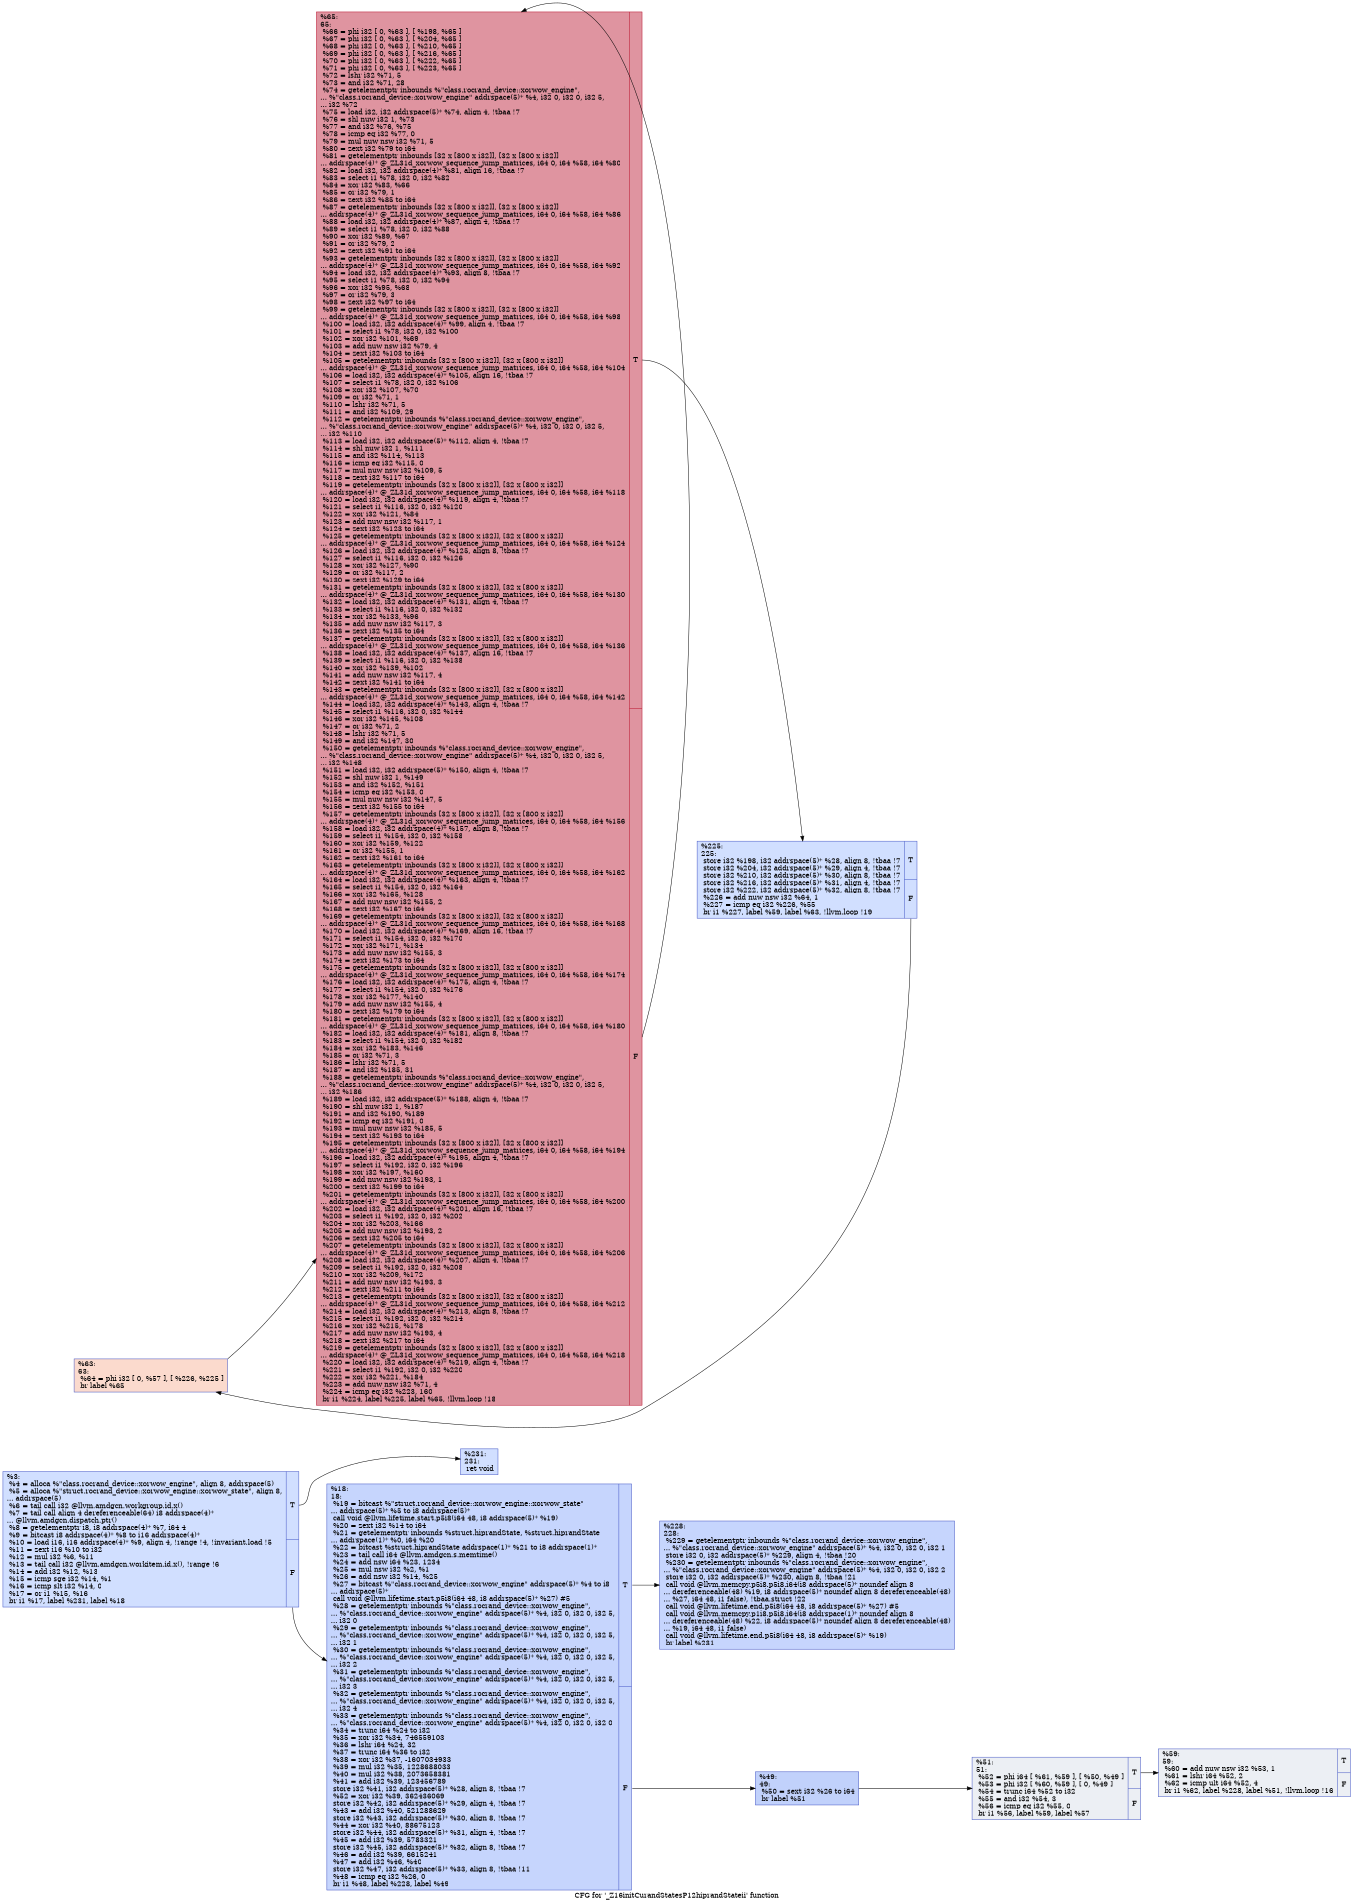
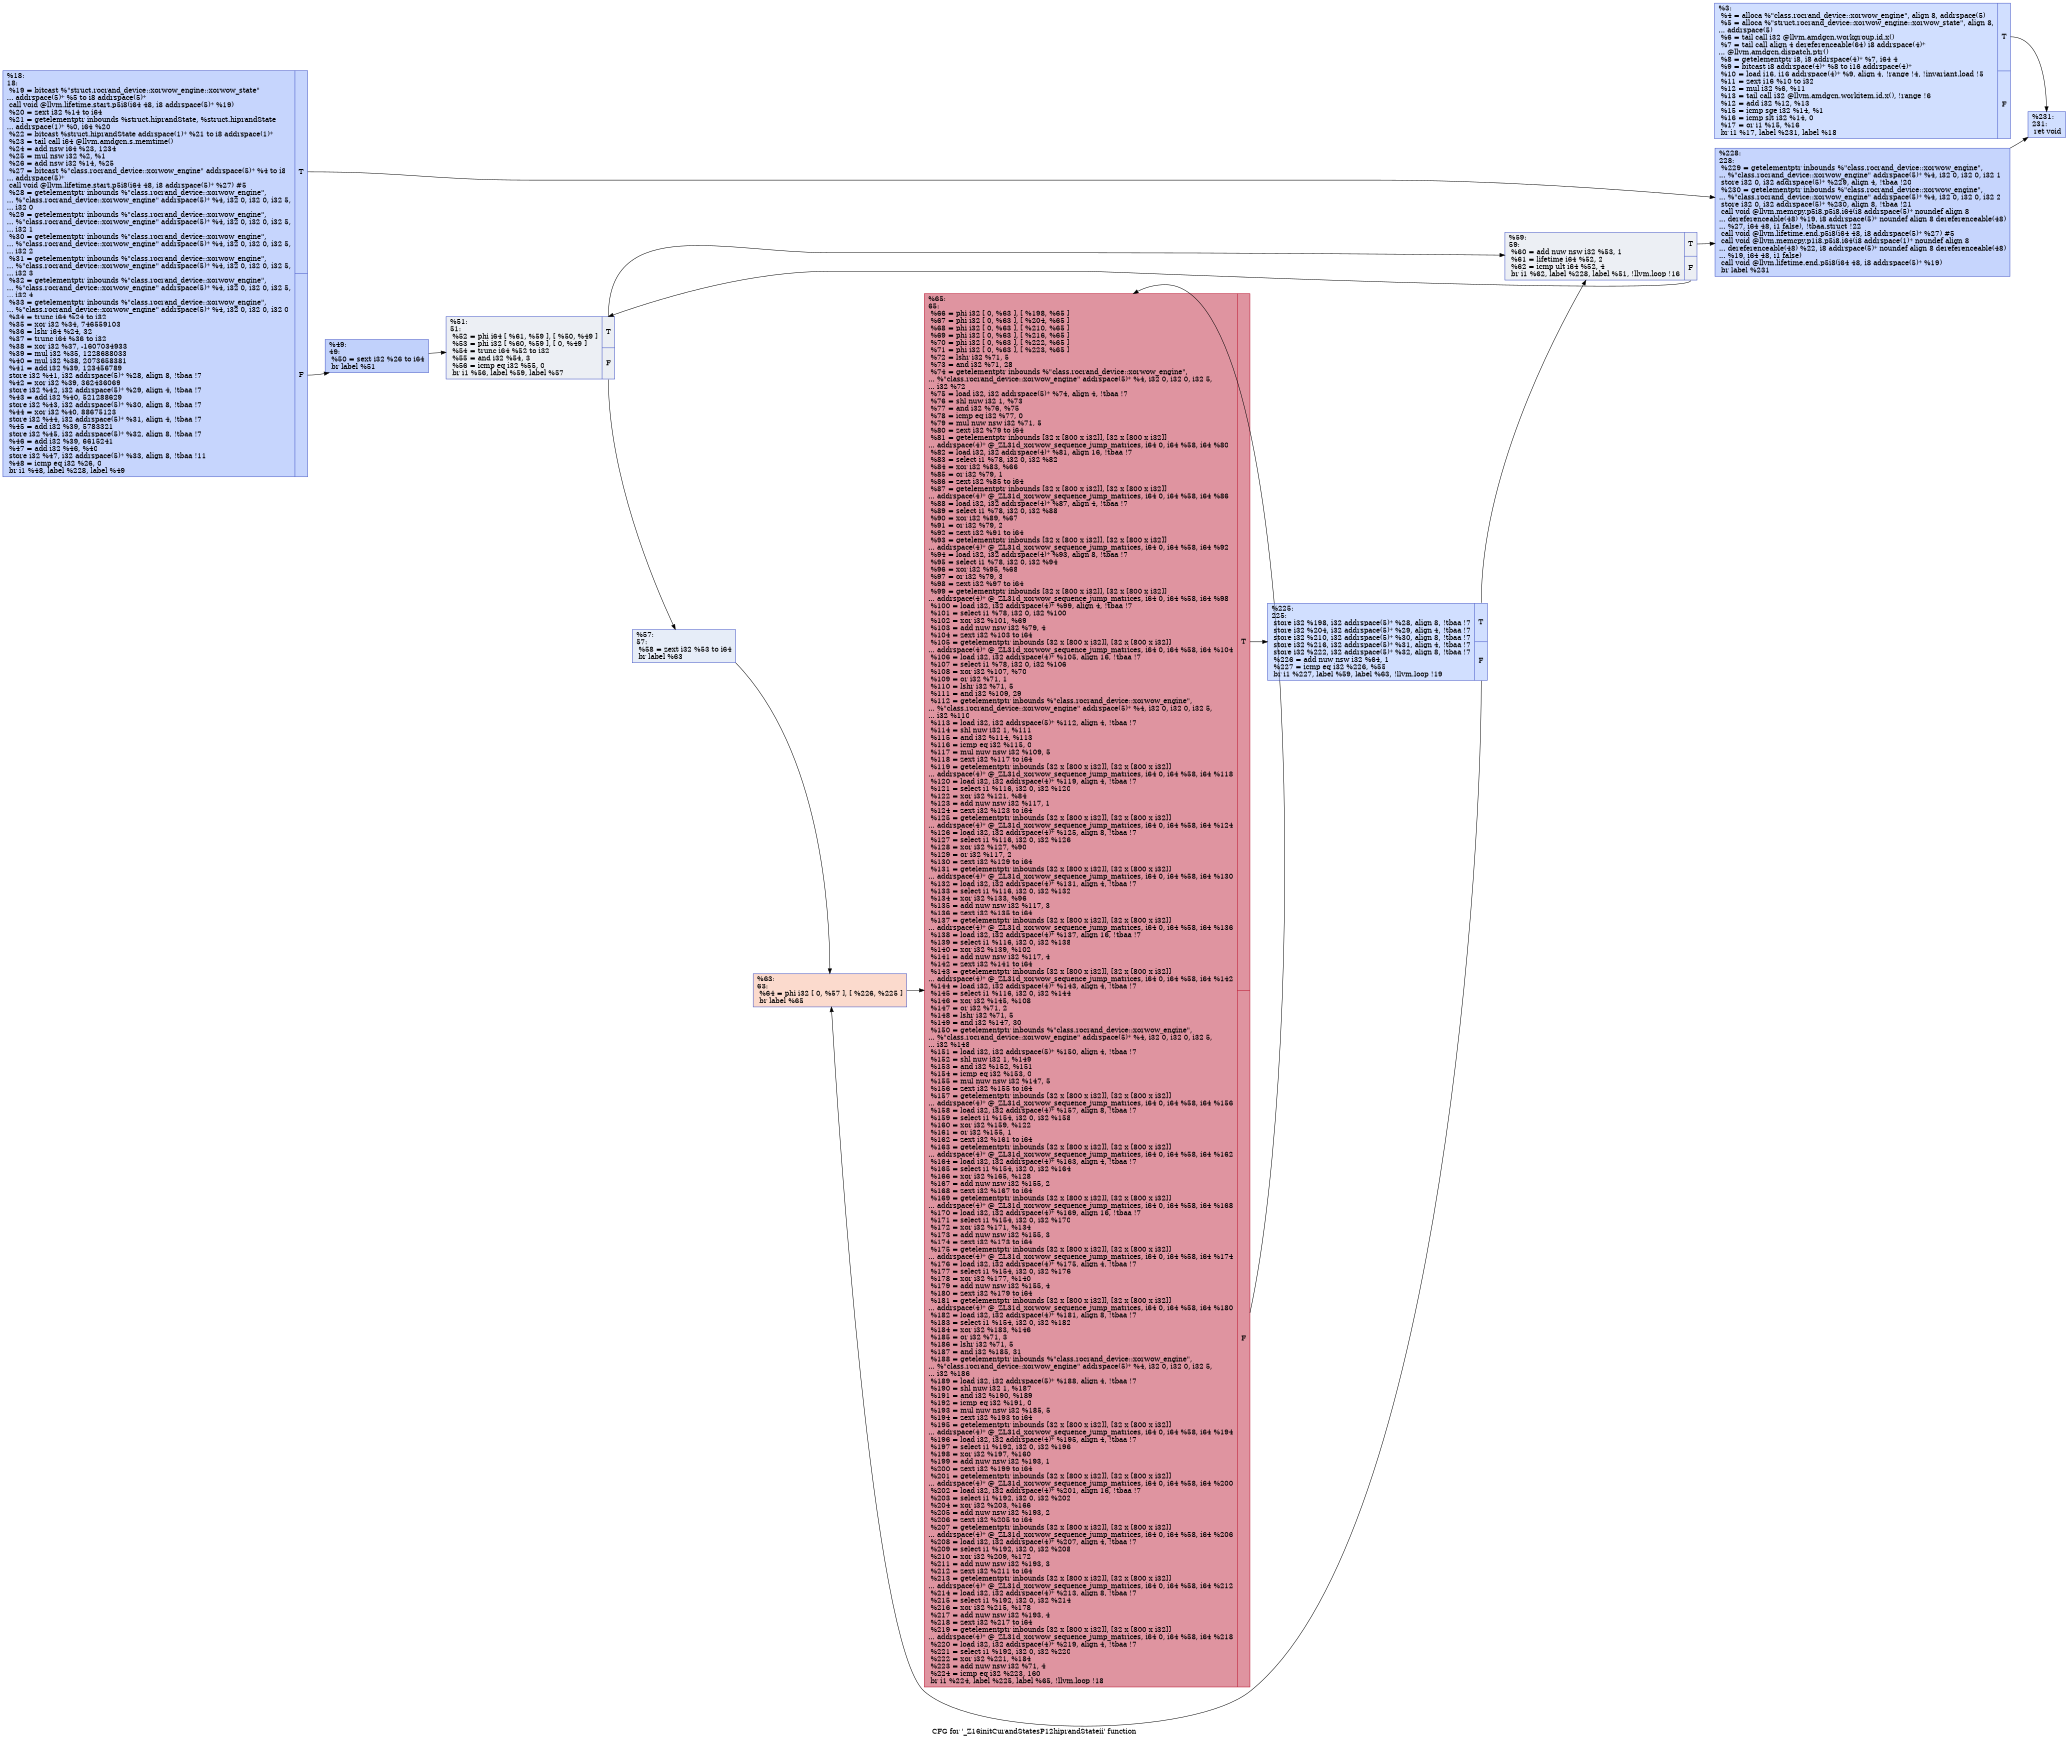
none -> (2017, 144)
none -> (1703, 244)
none -> (1150, 274)
none -> (1513, 438)
none -> (684, 646)
(52, 1572) -> (1764, 104)
(301, 1637) -> none
(1203, 1776) -> (1556, 260)
(388, 1796) -> (64, 383)
